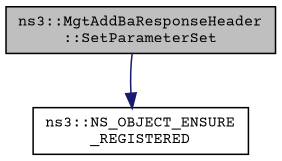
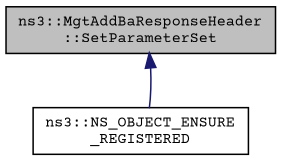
(131, 73) -> (151, 88)
